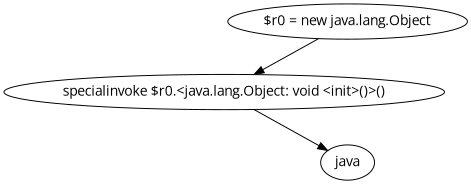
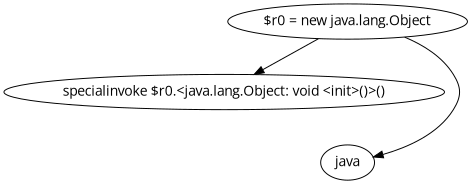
(287, 128) -> (457, 103)
